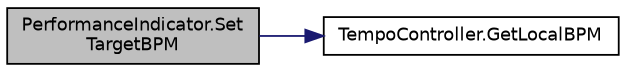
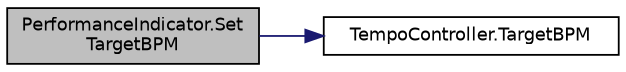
(471, 36) -> (471, 36)
